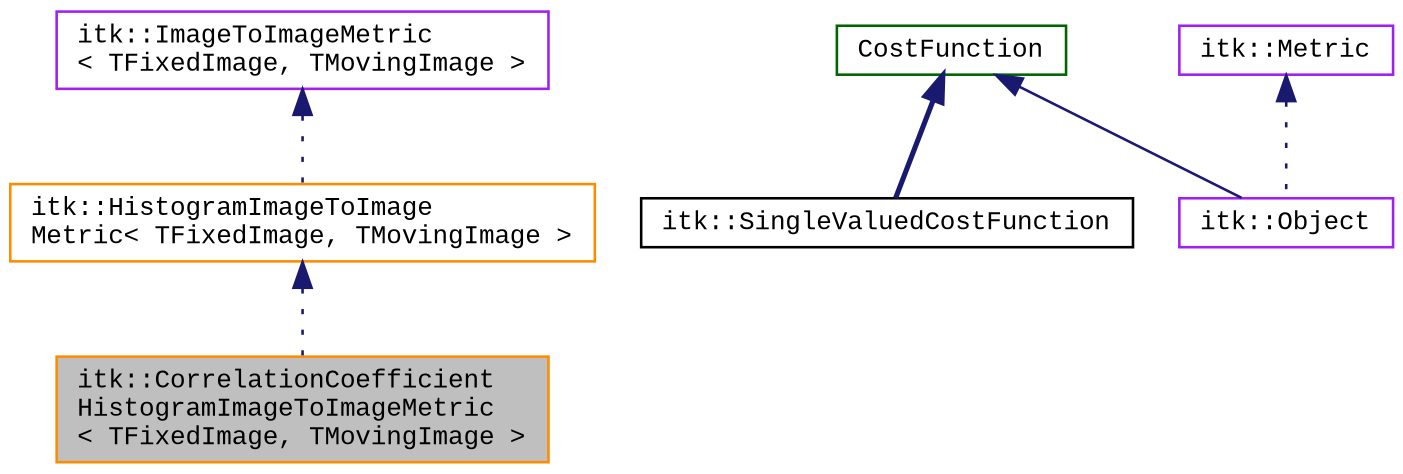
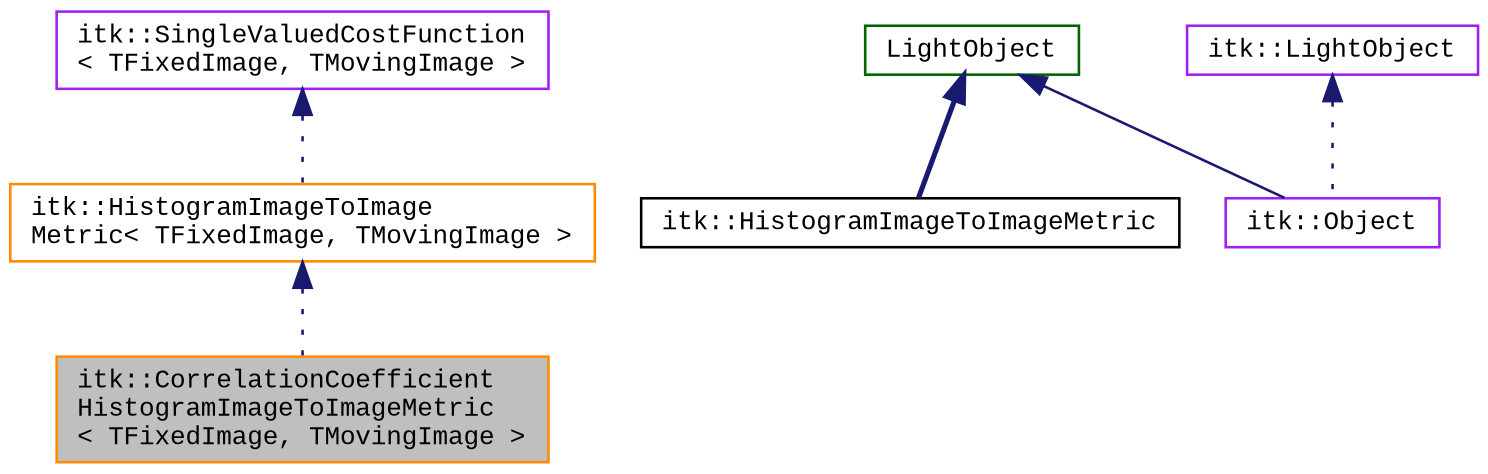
(303, 50) -> (303, 50)
(951, 50) -> (972, 50)
(1286, 50) -> (1333, 50)
(887, 223) -> (910, 223)
